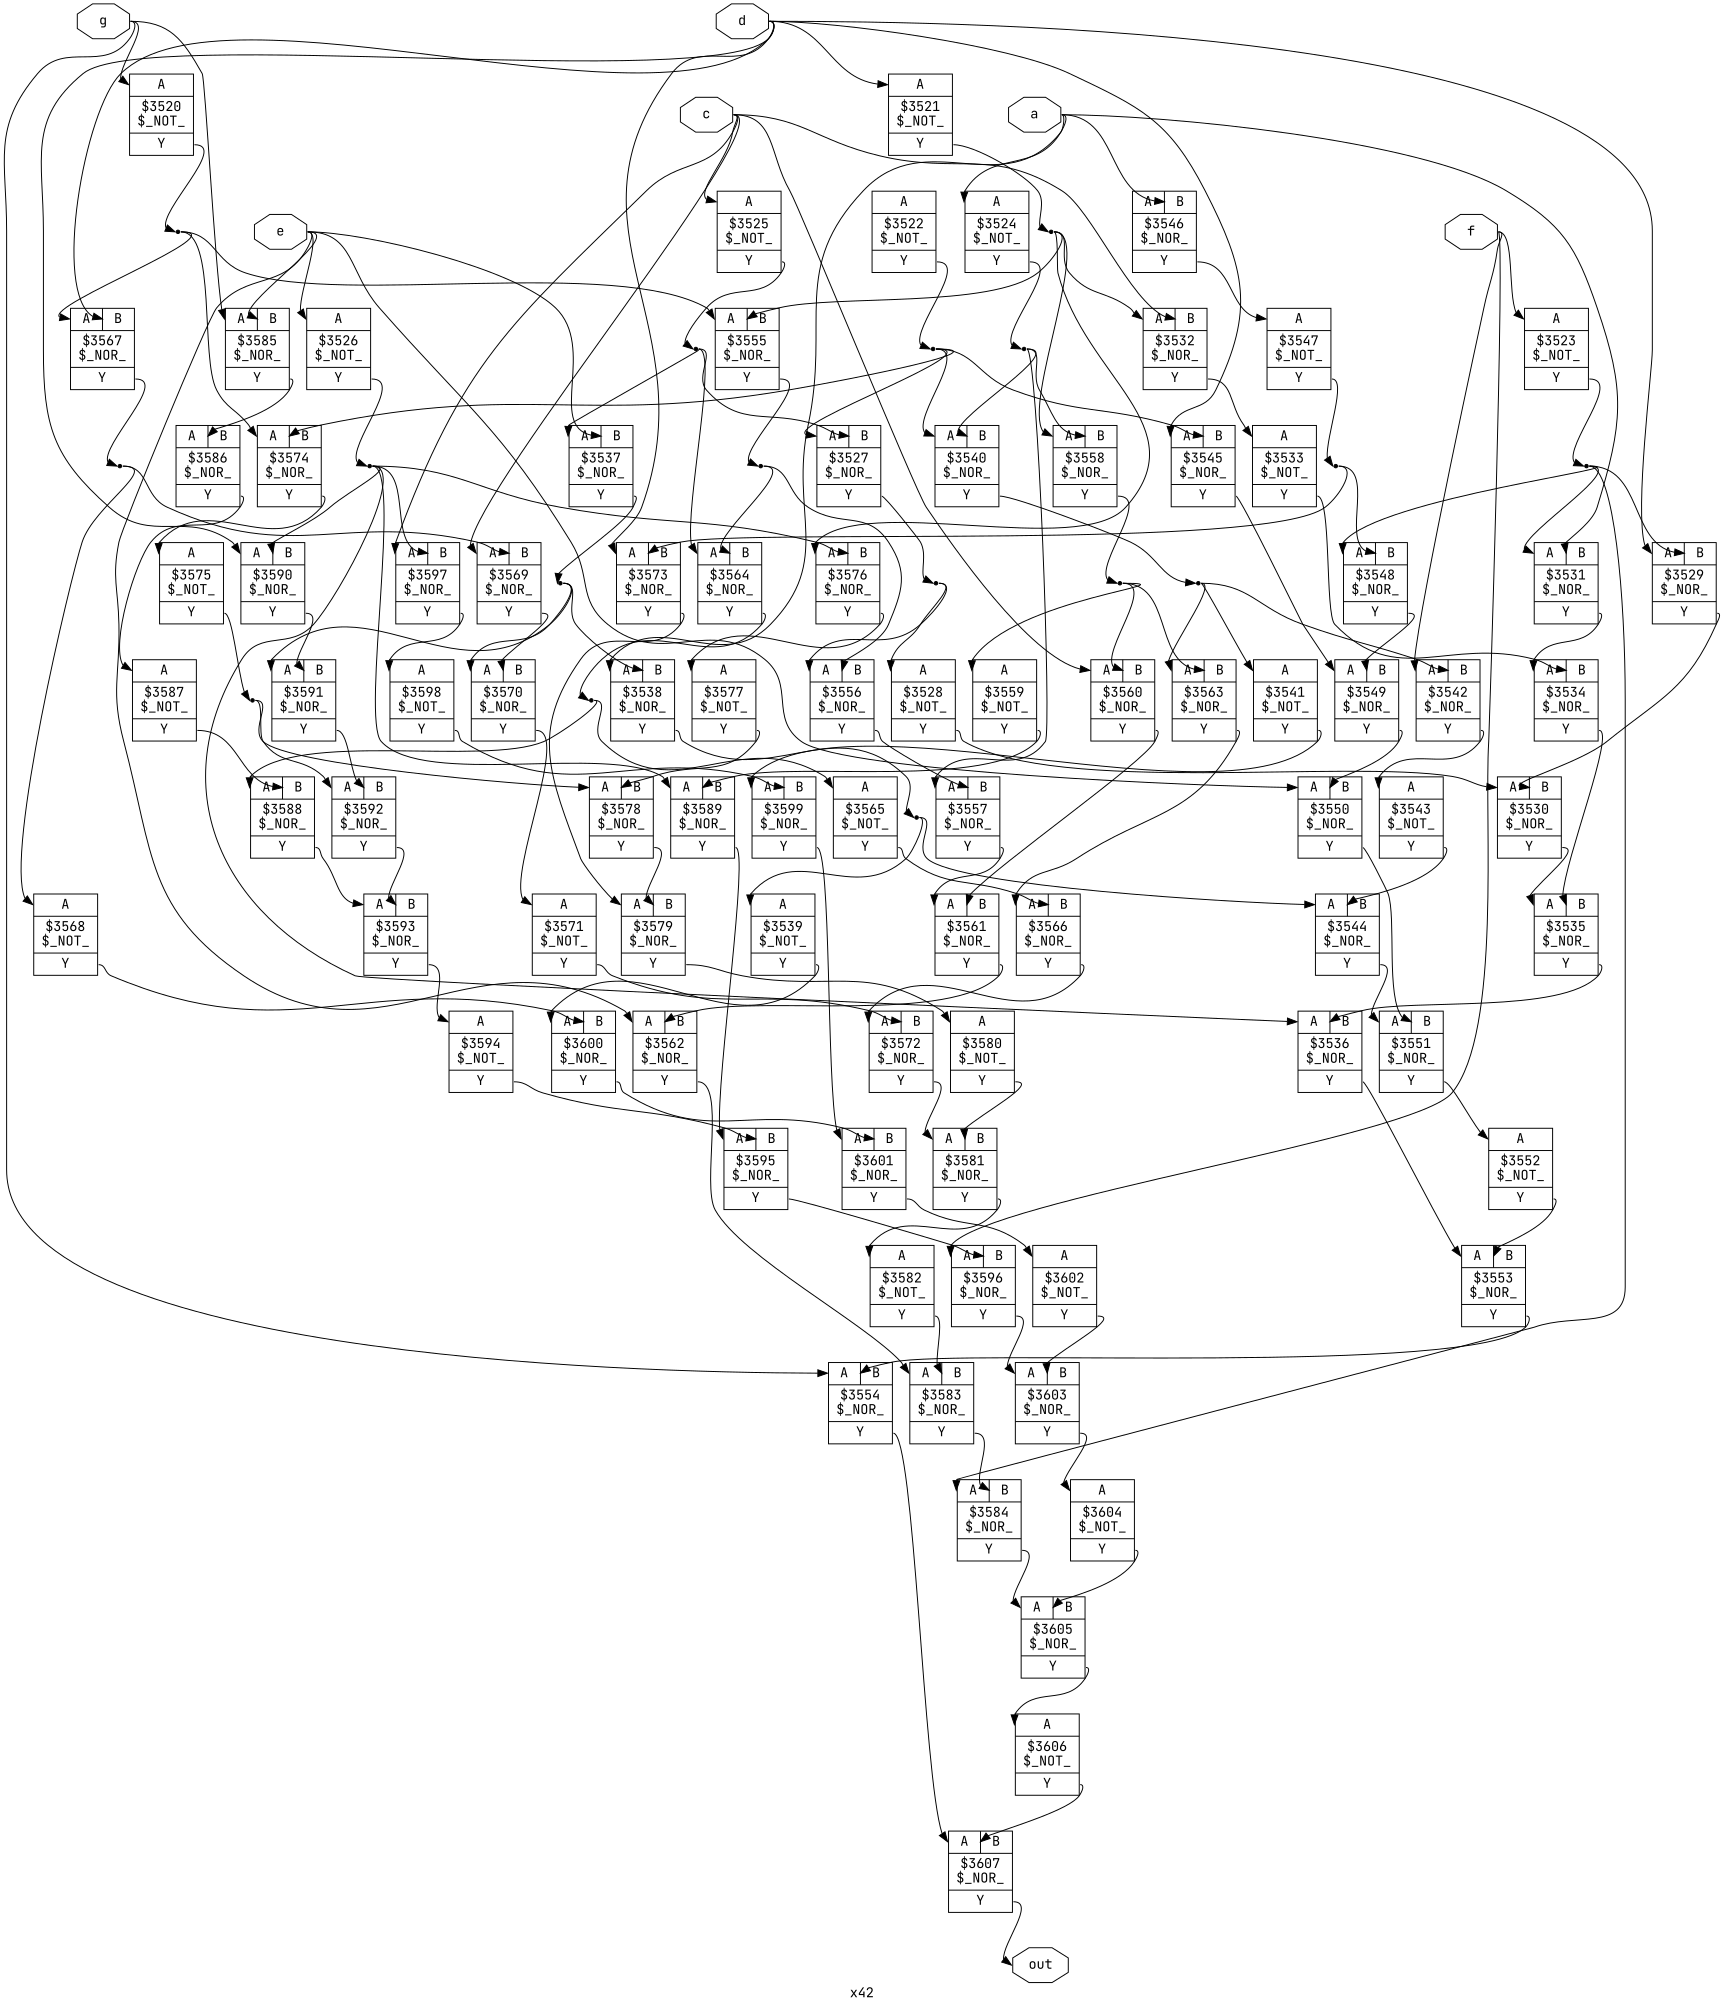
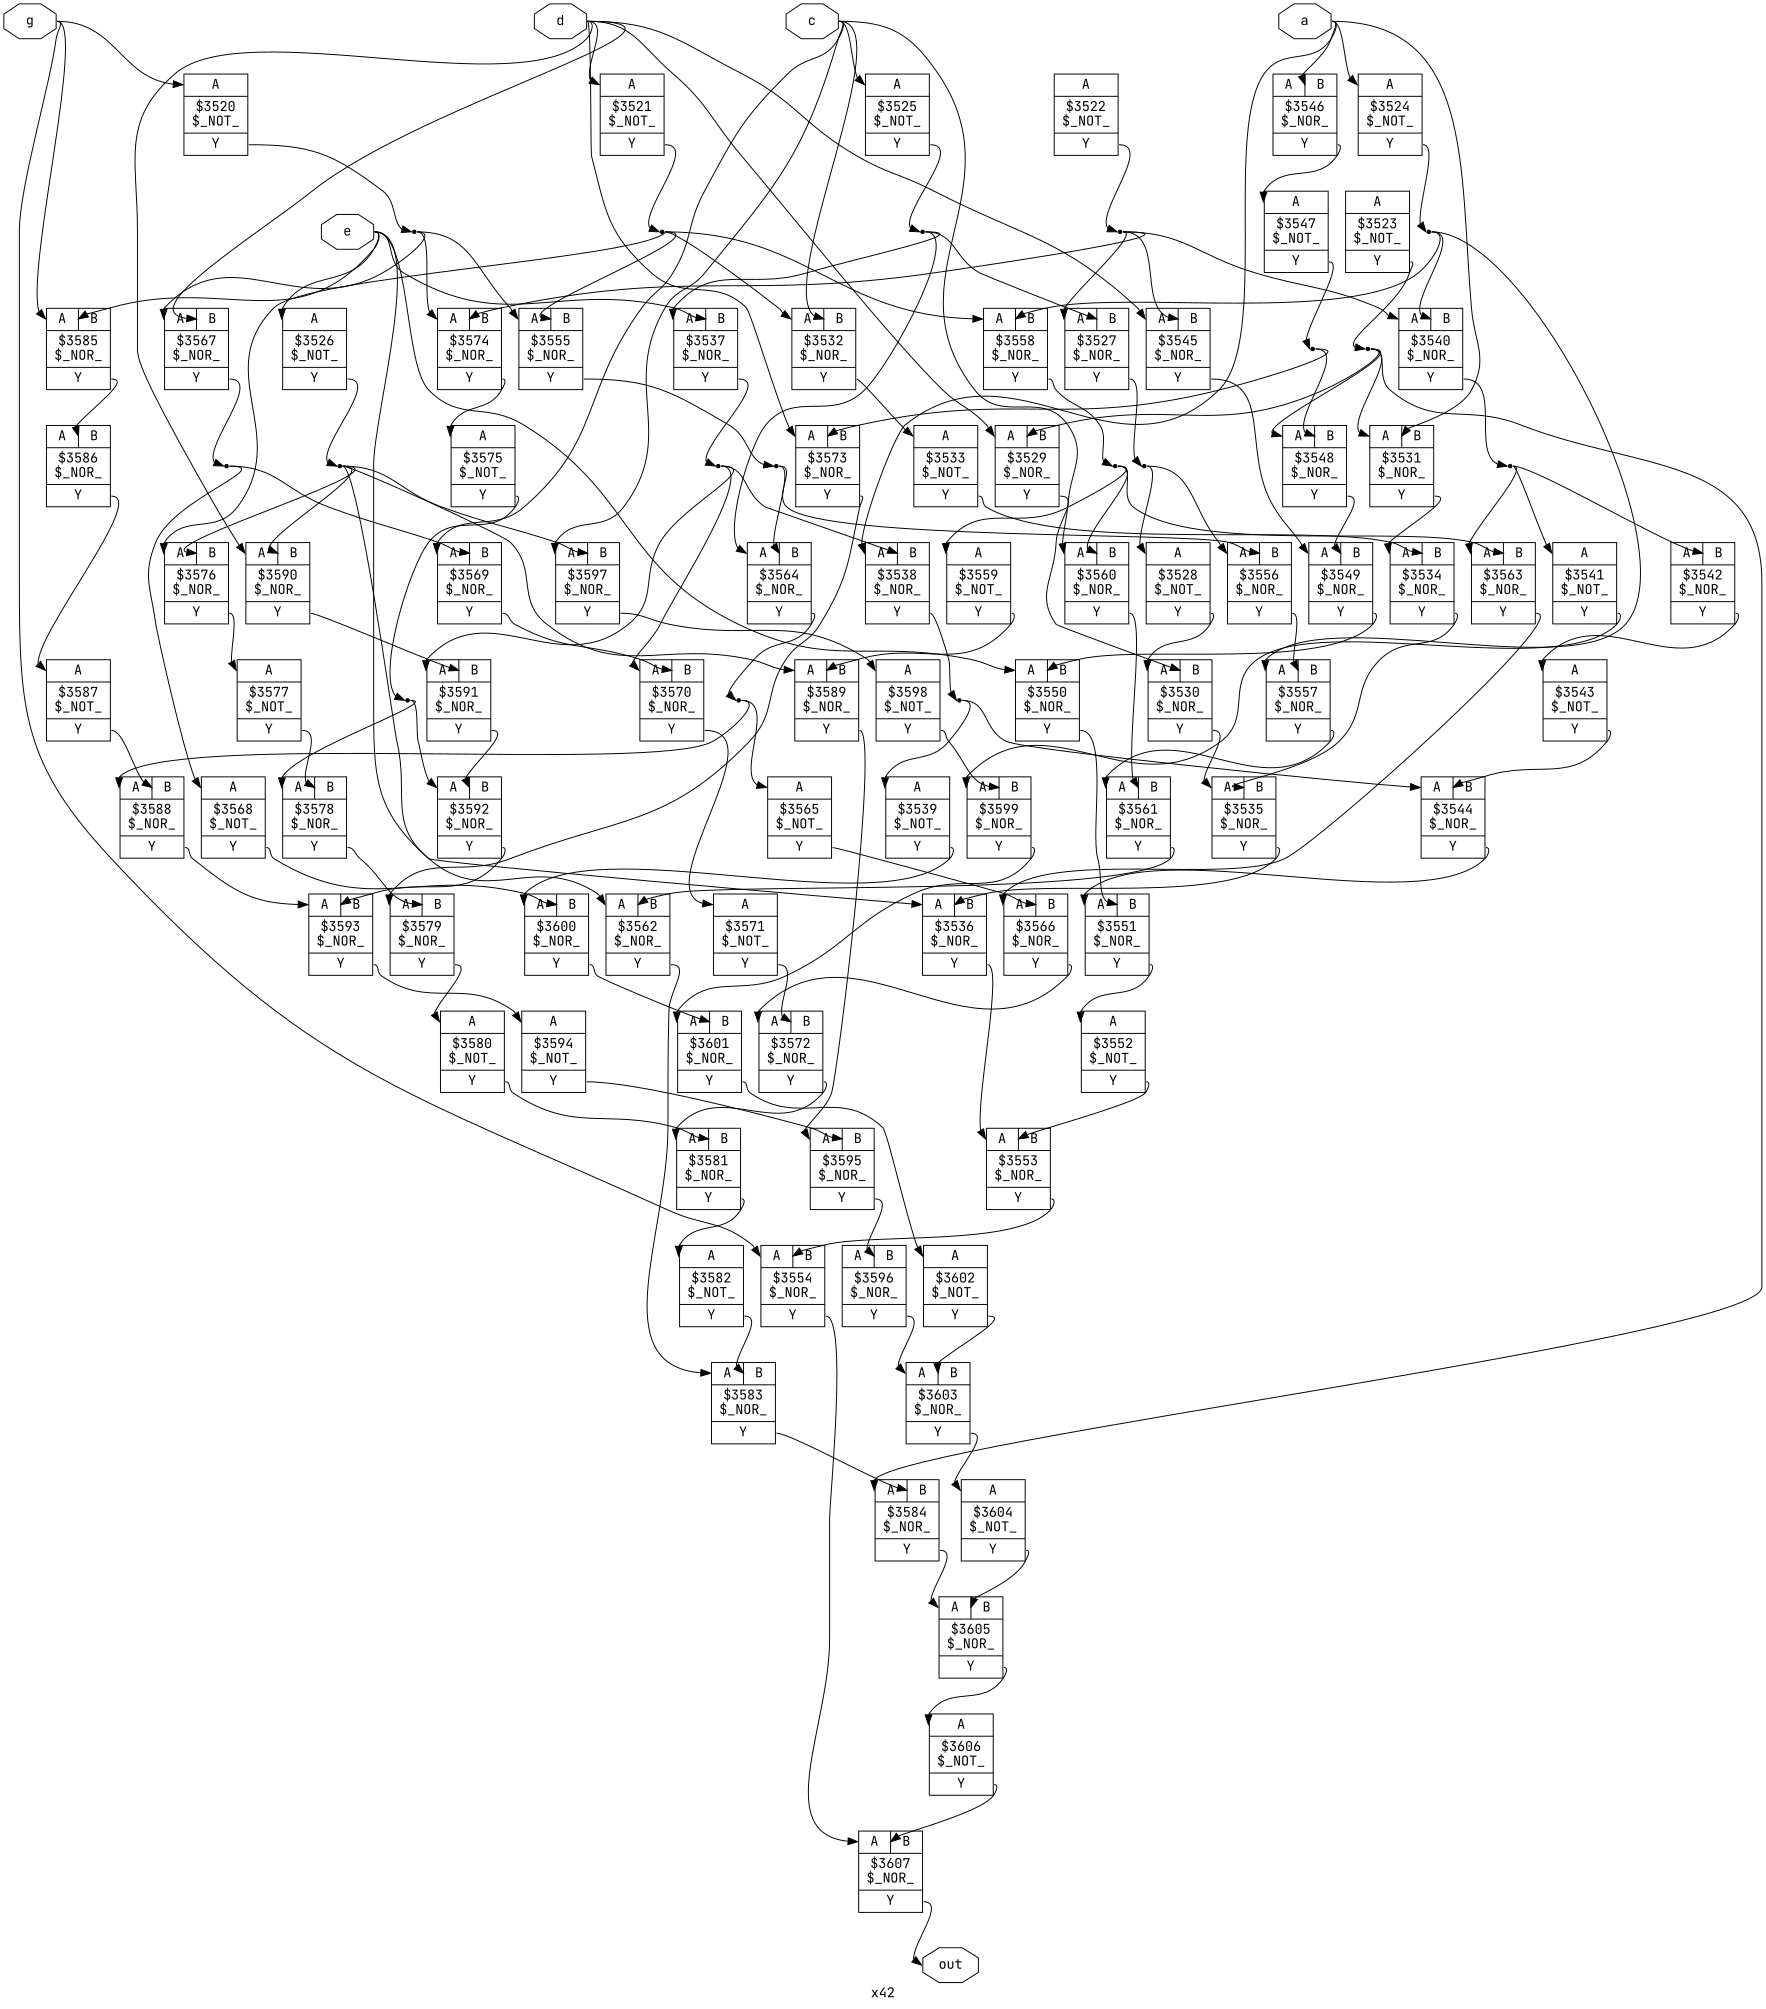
(1471, 232) -> none
